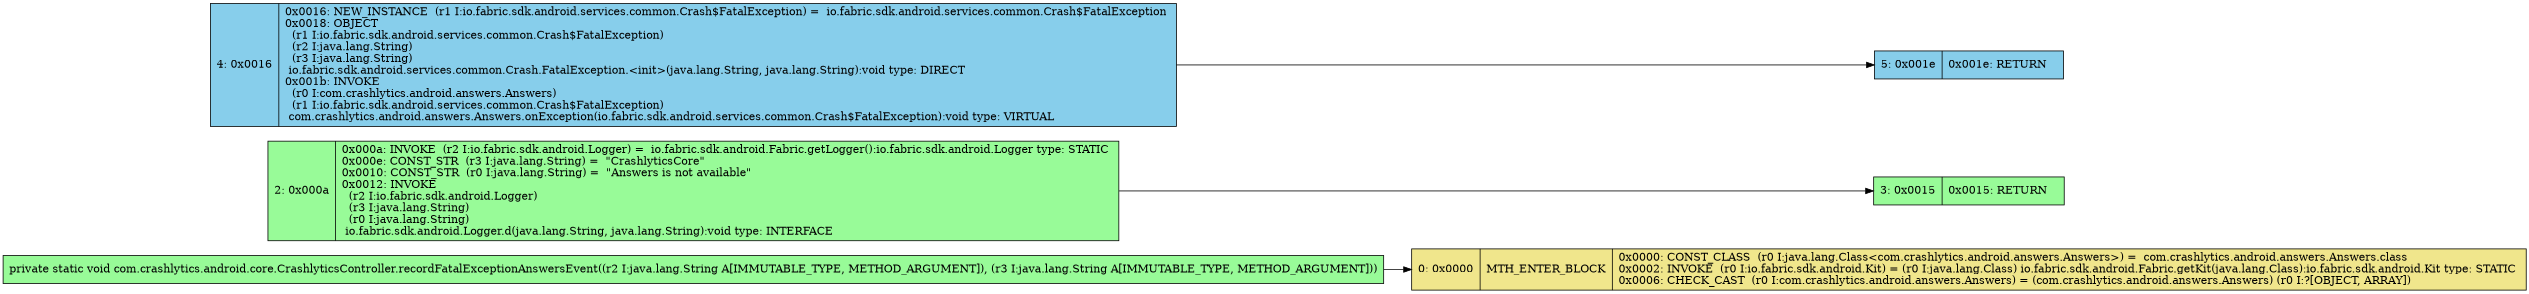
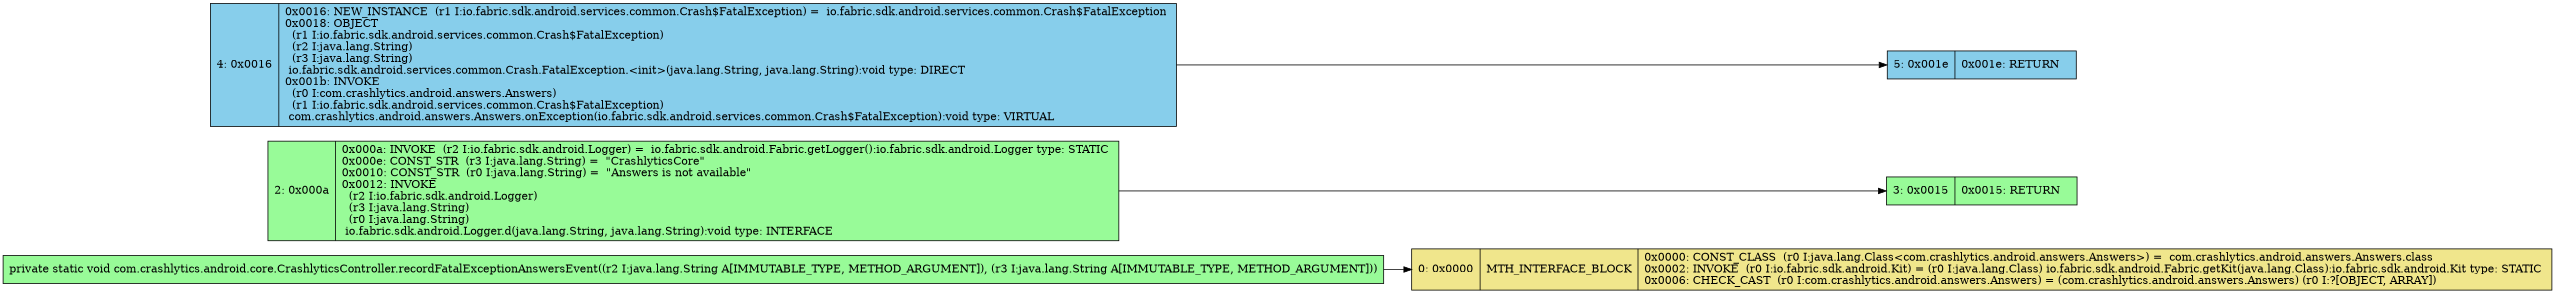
(1546, 269) -> (1559, 269)
